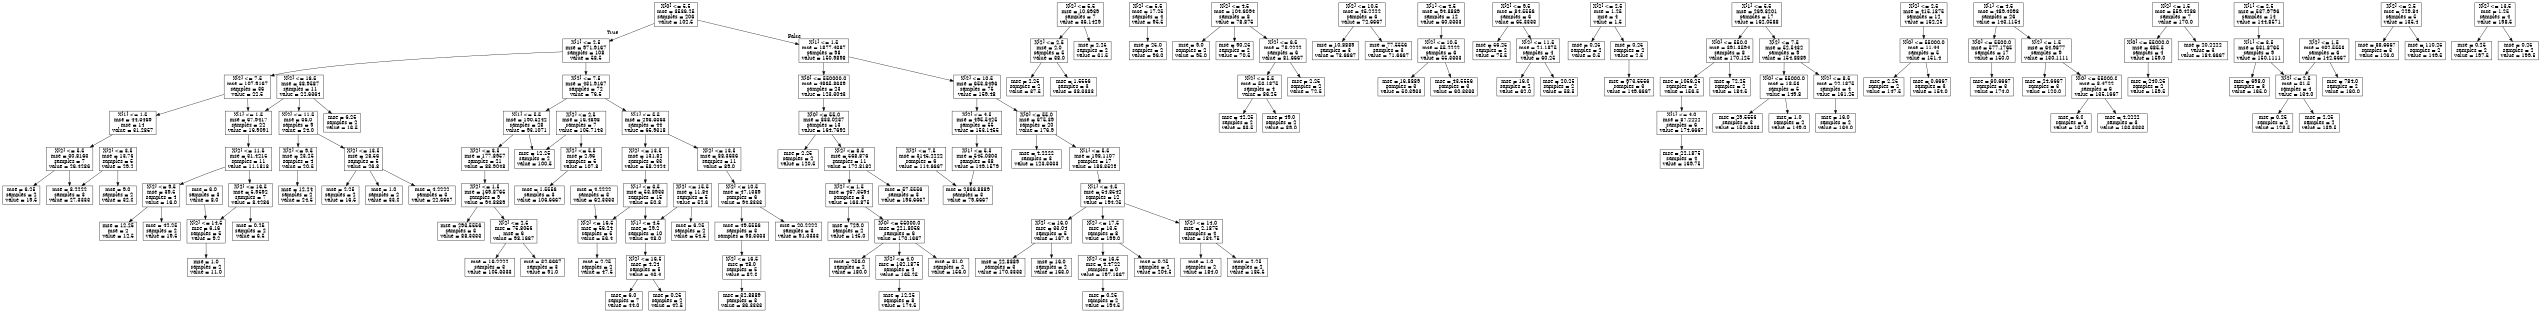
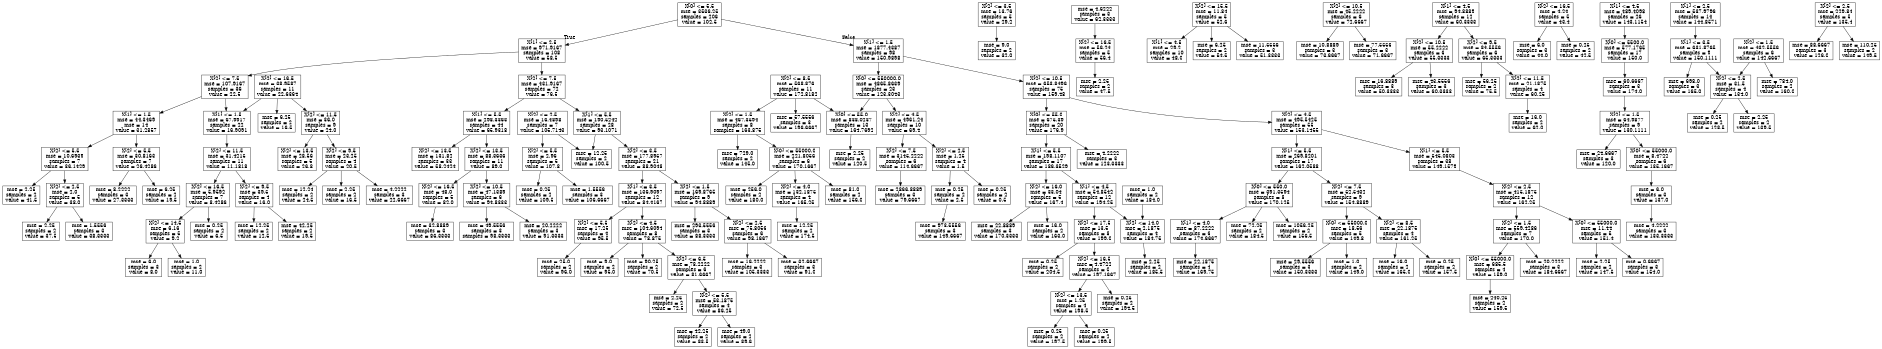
(1608, 15) -> (951, 159)
none -> (1468, 31)
(2021, 32) -> (1625, 102)
(1093, 51) -> (21, 195)
none -> (1260, 51)
(2203, 51) -> (1545, 267)
(1401, 87) -> (1379, 87)
(1559, 87) -> none
(1682, 102) -> (1234, 212)
(2109, 105) -> (1651, 211)
(248, 123) -> (227, 123)
none -> (904, 123)
(1281, 123) -> (736, 337)
(1836, 123) -> (1393, 267)
none -> (1297, 139)
none -> (102, 140)
(836, 140) -> (822, 104)
(93, 177) -> none
(352, 177) -> (341, 177)
(397, 177) -> (366, 177)
(972, 177) -> (1475, 177)
(384, 195) -> none
none -> (536, 195)
(594, 195) -> (1095, 15)
none -> (642, 195)
(645, 195) -> none
(849, 195) -> (738, 123)
(205, 210) -> (154, 249)
none -> (1516, 211)
(1079, 212) -> (1046, 175)
(118, 231) -> (254, 231)
(514, 231) -> (748, 231)
(742, 246) -> (464, 176)
(645, 248) -> none
(1201, 249) -> (1143, 210)
none -> (1440, 267)
none -> (1084, 284)
(624, 301) -> (1532, 51)
(899, 301) -> (797, 231)
